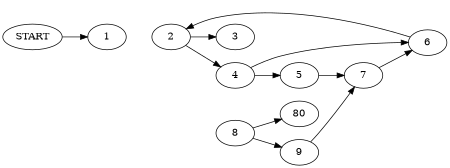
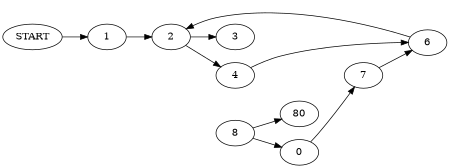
none -> (136, 37)
(299, 75) -> none
(299, 152) -> (299, 152)
